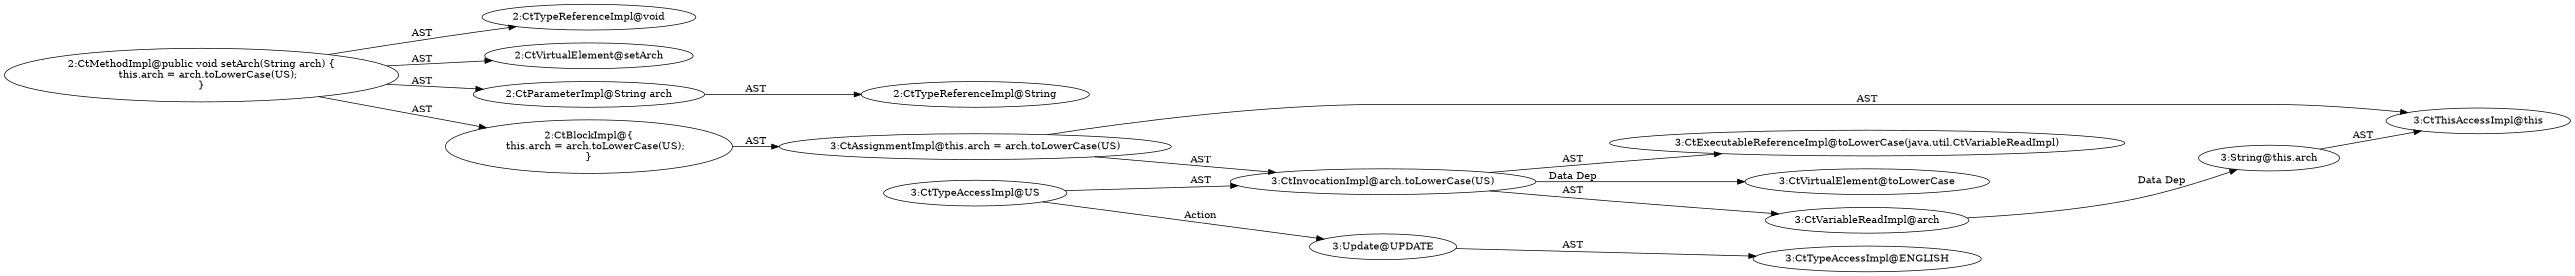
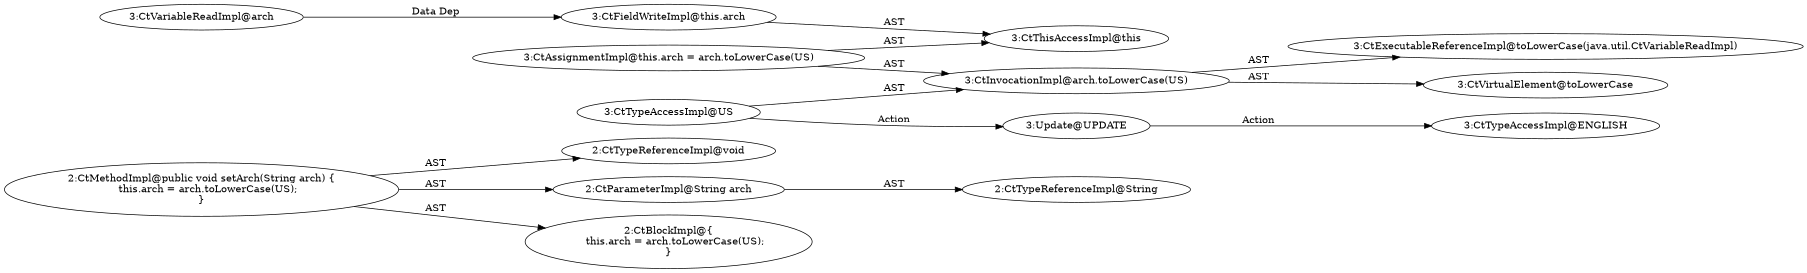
(589, 56) -> none
(752, 147) -> none
(2269, 158) -> (669, 17)
(1573, 176) -> (1259, 77)
(1630, 203) -> none
(1573, 245) -> (1259, 121)
